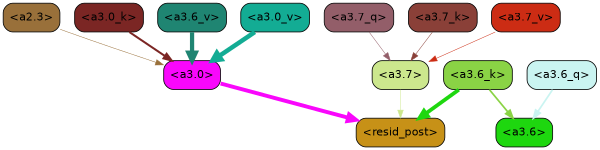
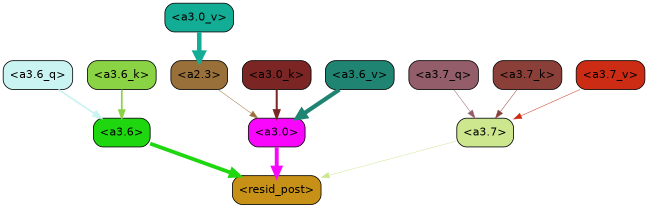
(237, 44) -> (199, 42)
(442, 101) -> (191, 158)
